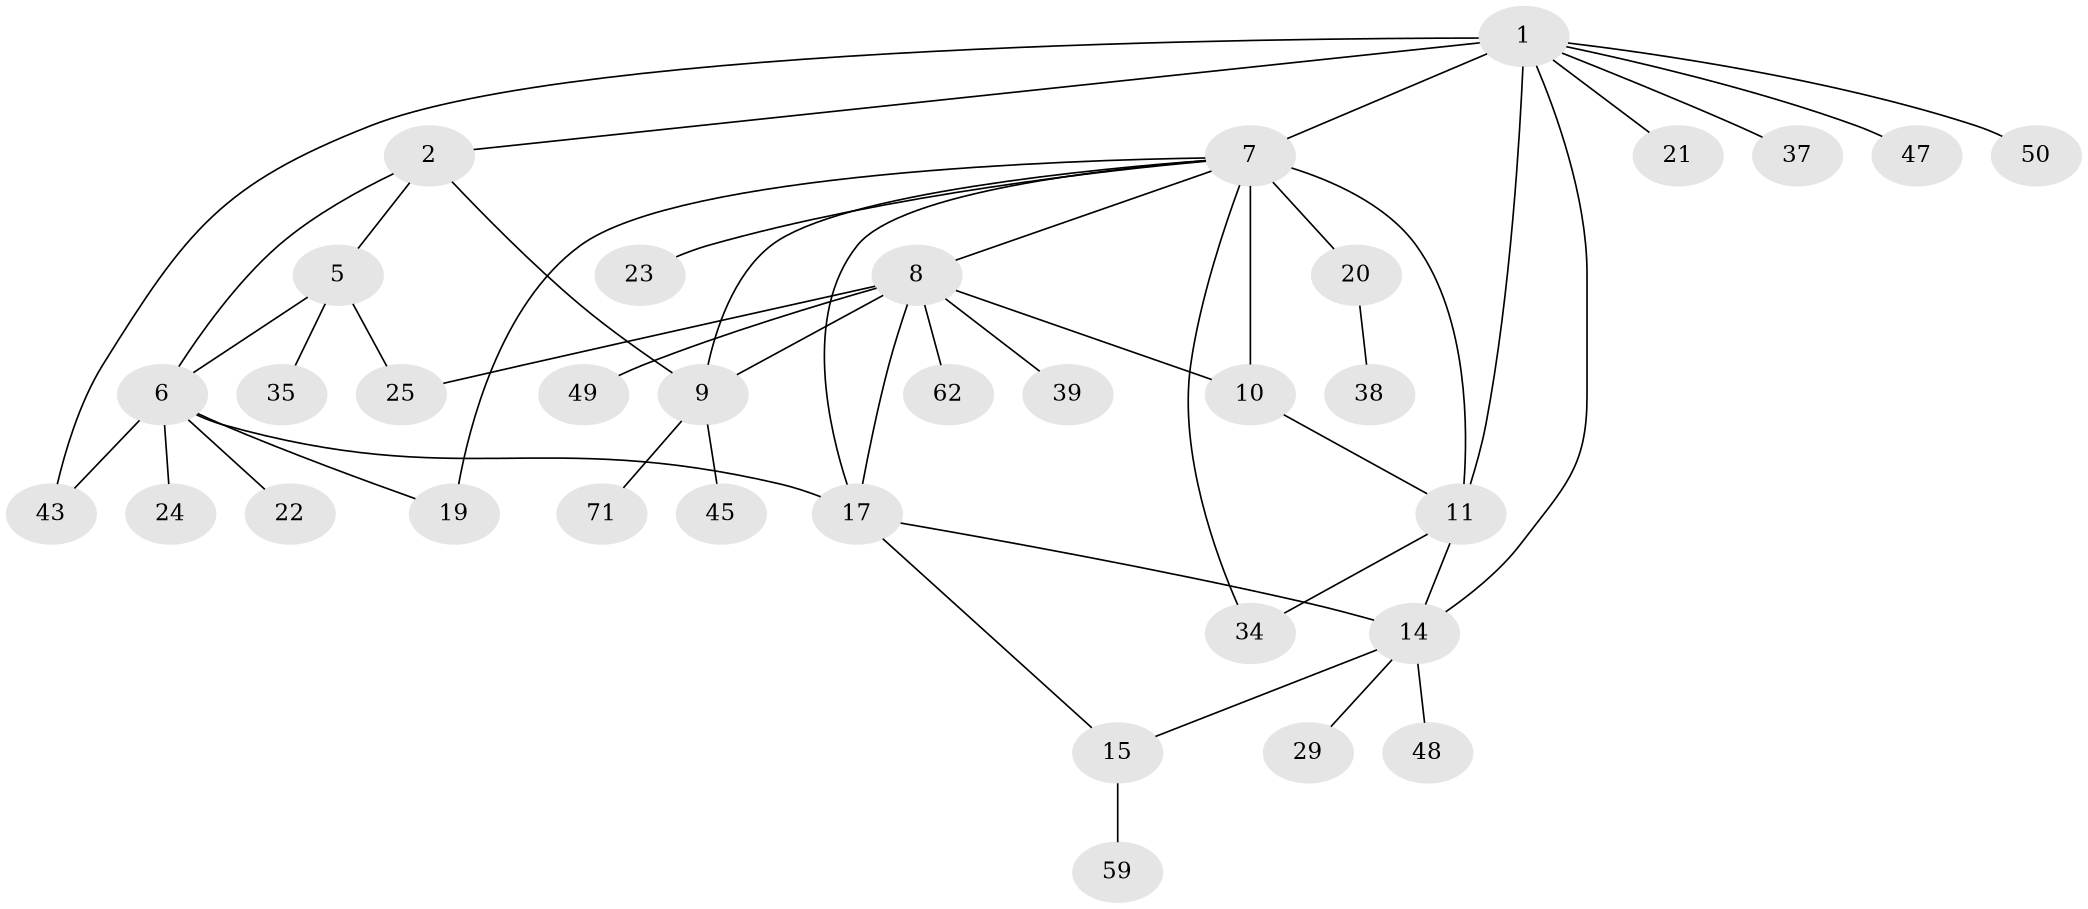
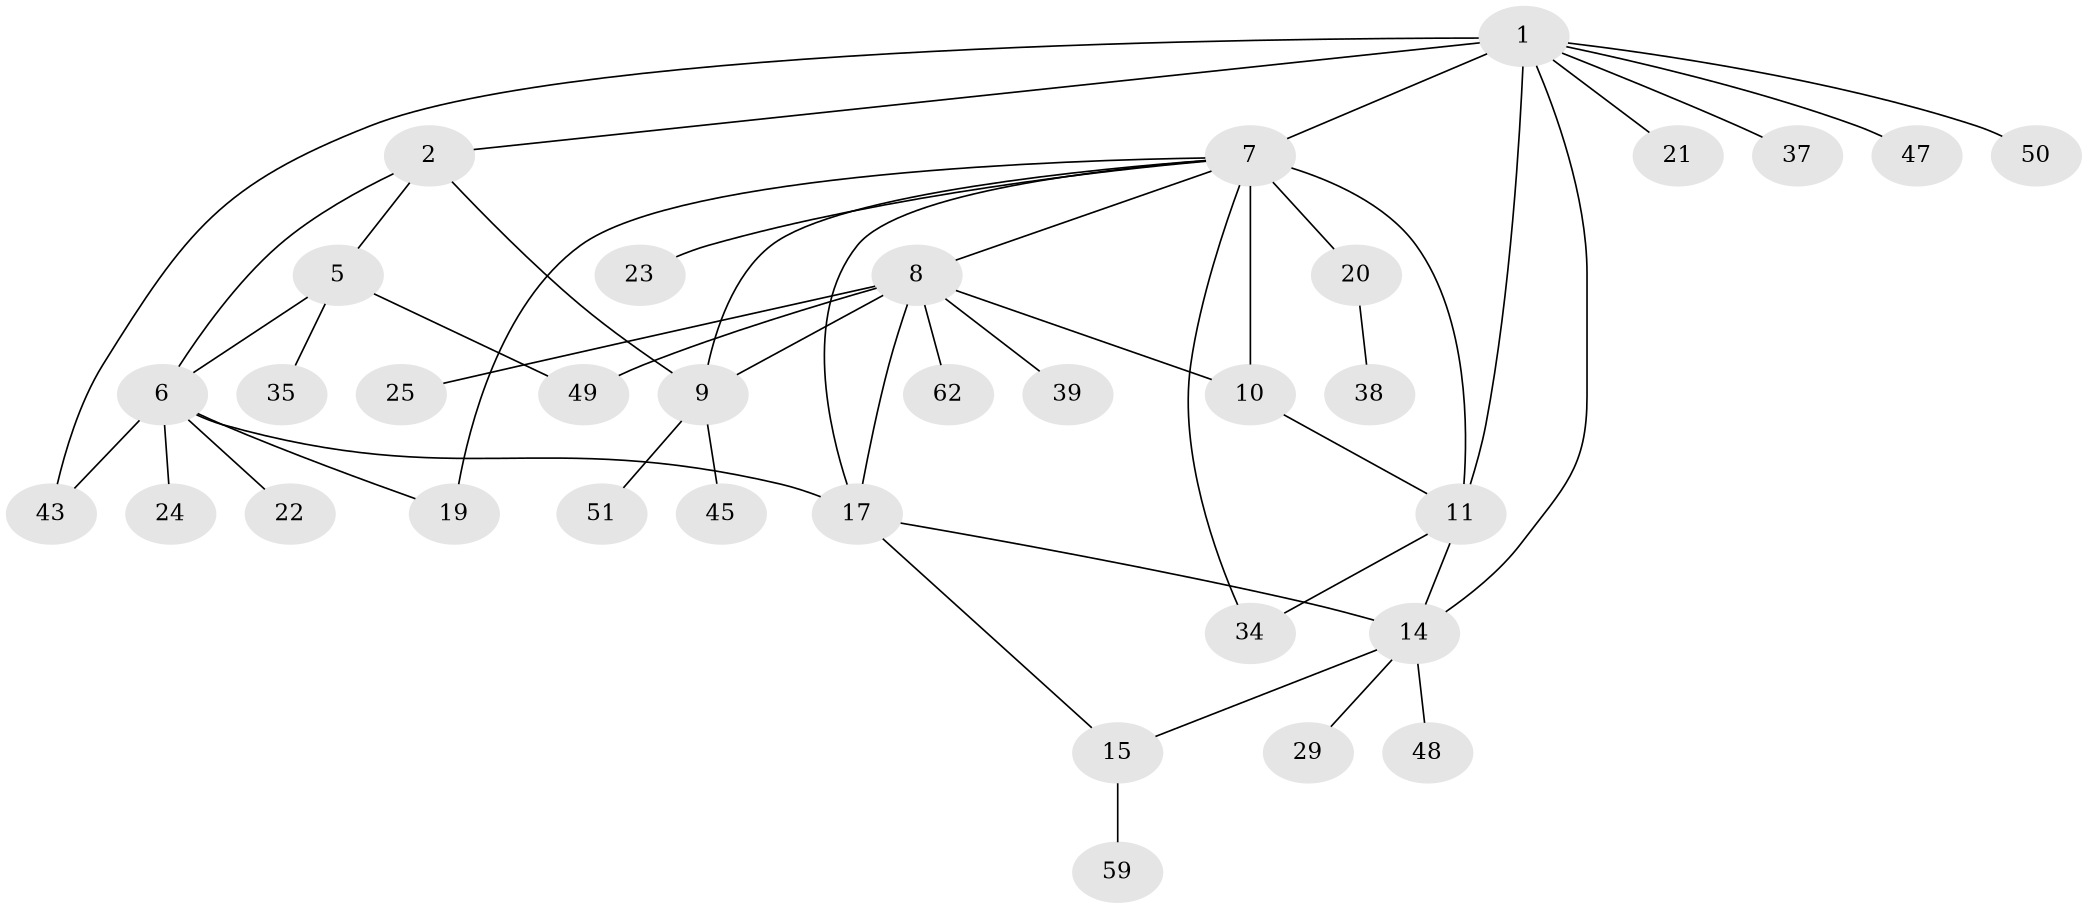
(370, 335) -> (461, 335)
(602, 514) -> (602, 514)
